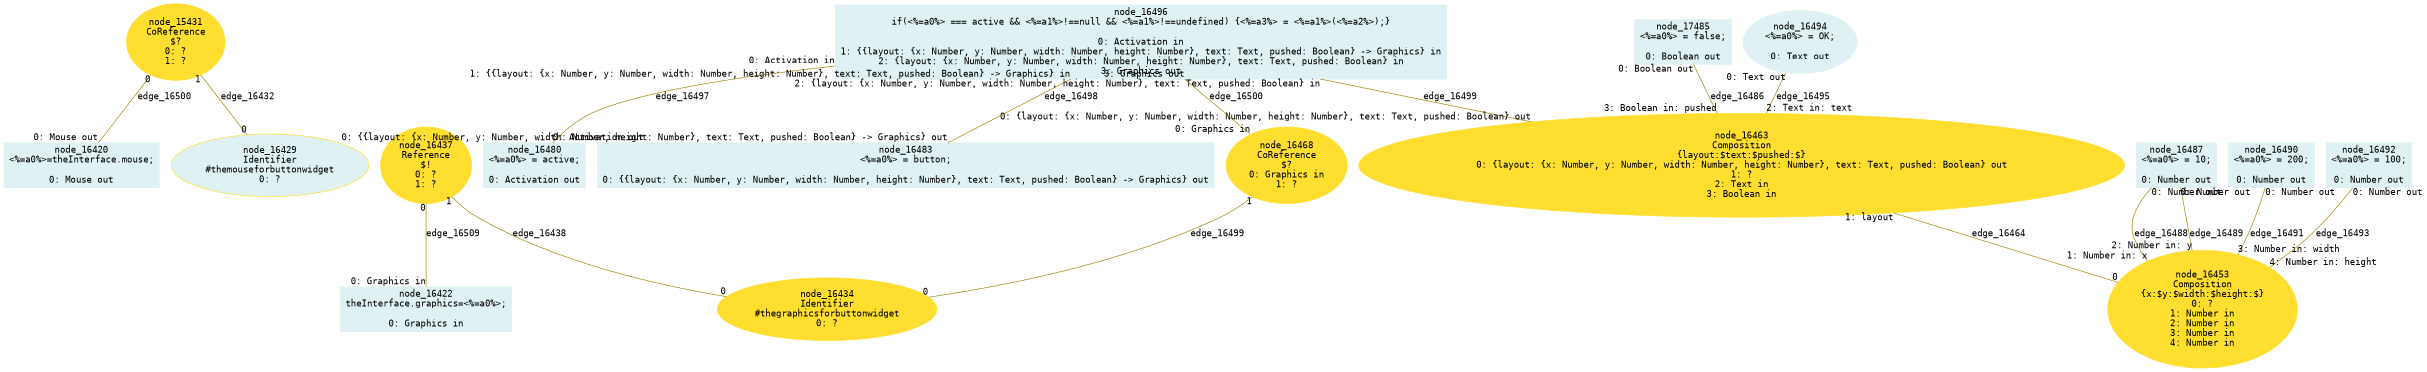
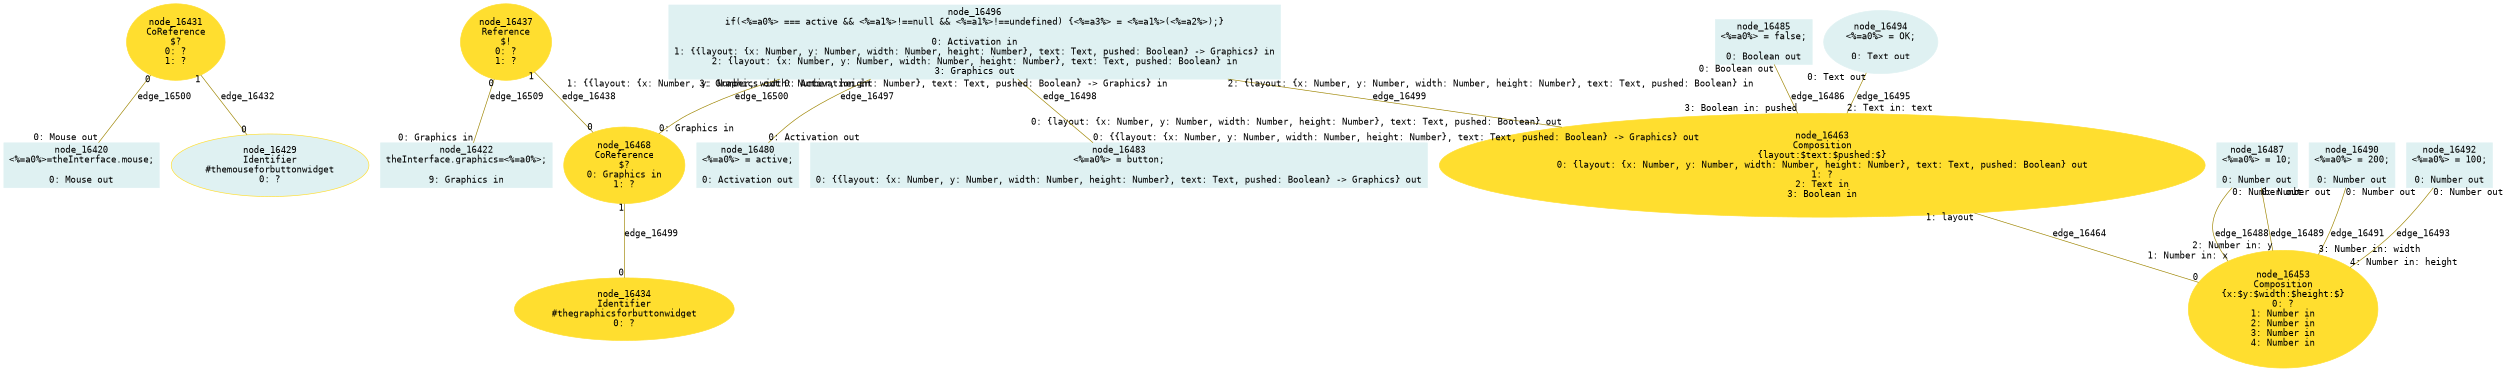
(176, 42) -> (176, 42)
(1683, 42) -> (1764, 42)
(583, 262) -> (564, 102)
(426, 309) -> (466, 165)
